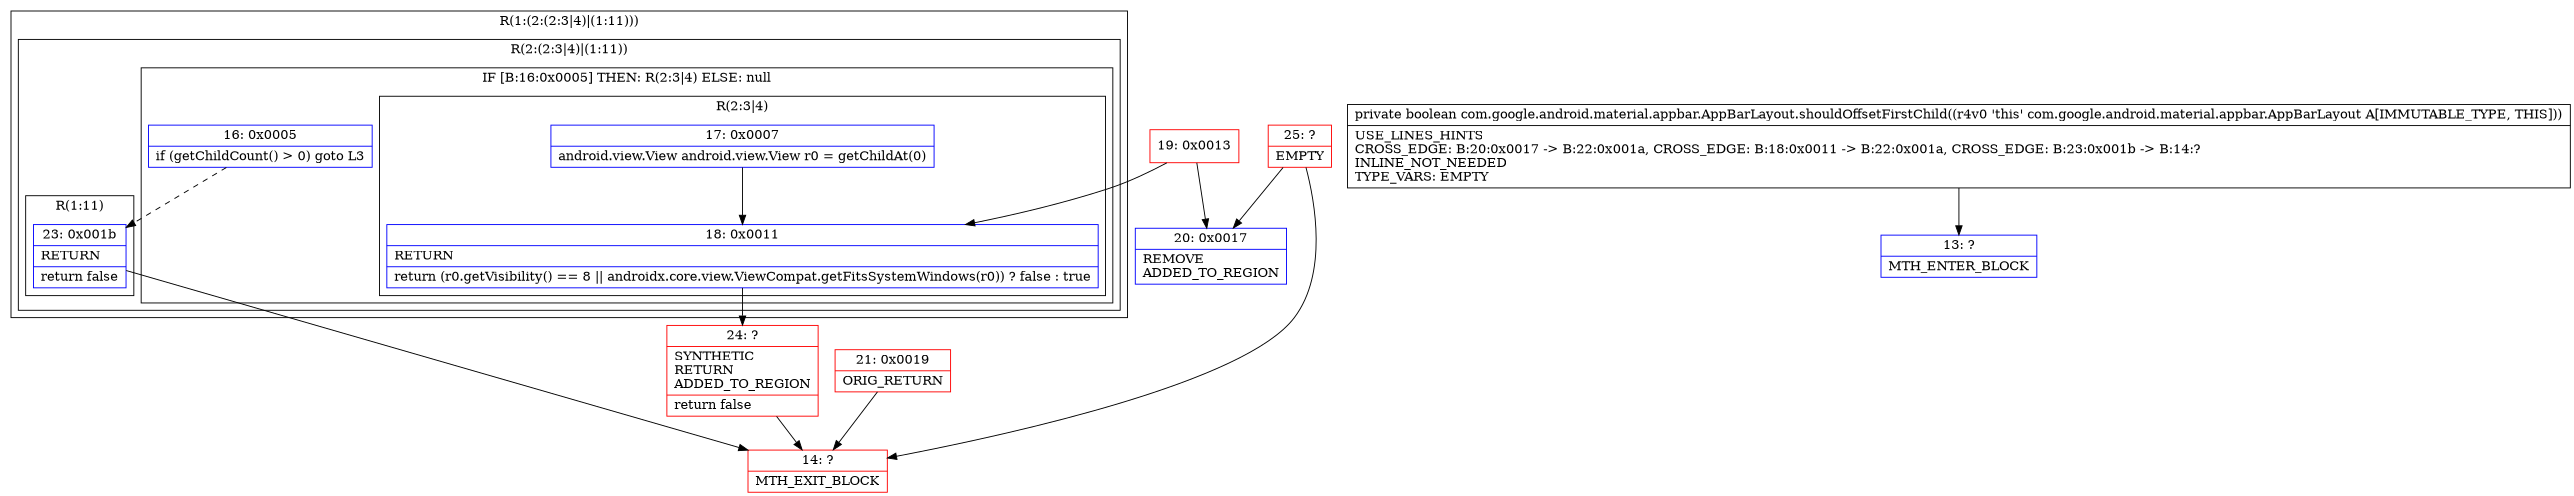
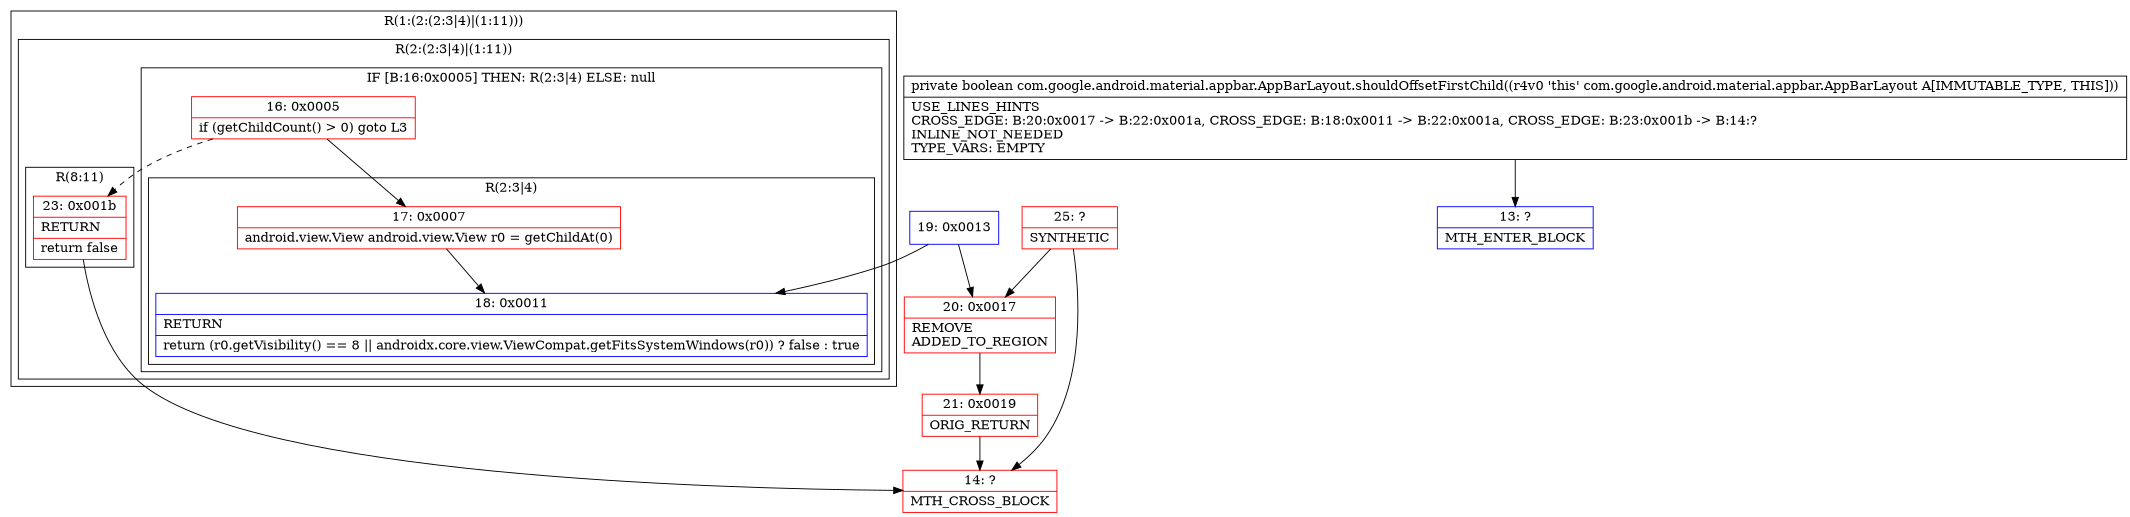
(260, 146) -> (303, 118)
(742, 146) -> (429, 228)
(1194, 146) -> (954, 228)
(1300, 156) -> (1070, 238)
none -> (363, 170)
(80, 206) -> (80, 178)
(80, 256) -> (80, 228)
(1211, 256) -> (980, 325)
none -> (980, 369)
(742, 371) -> none
(818, 481) -> (980, 501)
